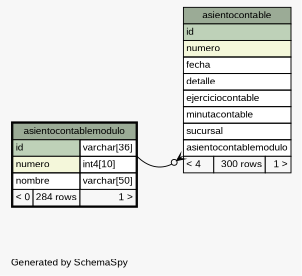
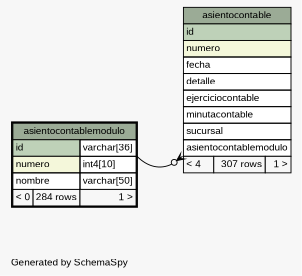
(242, 164) -> (242, 164)
